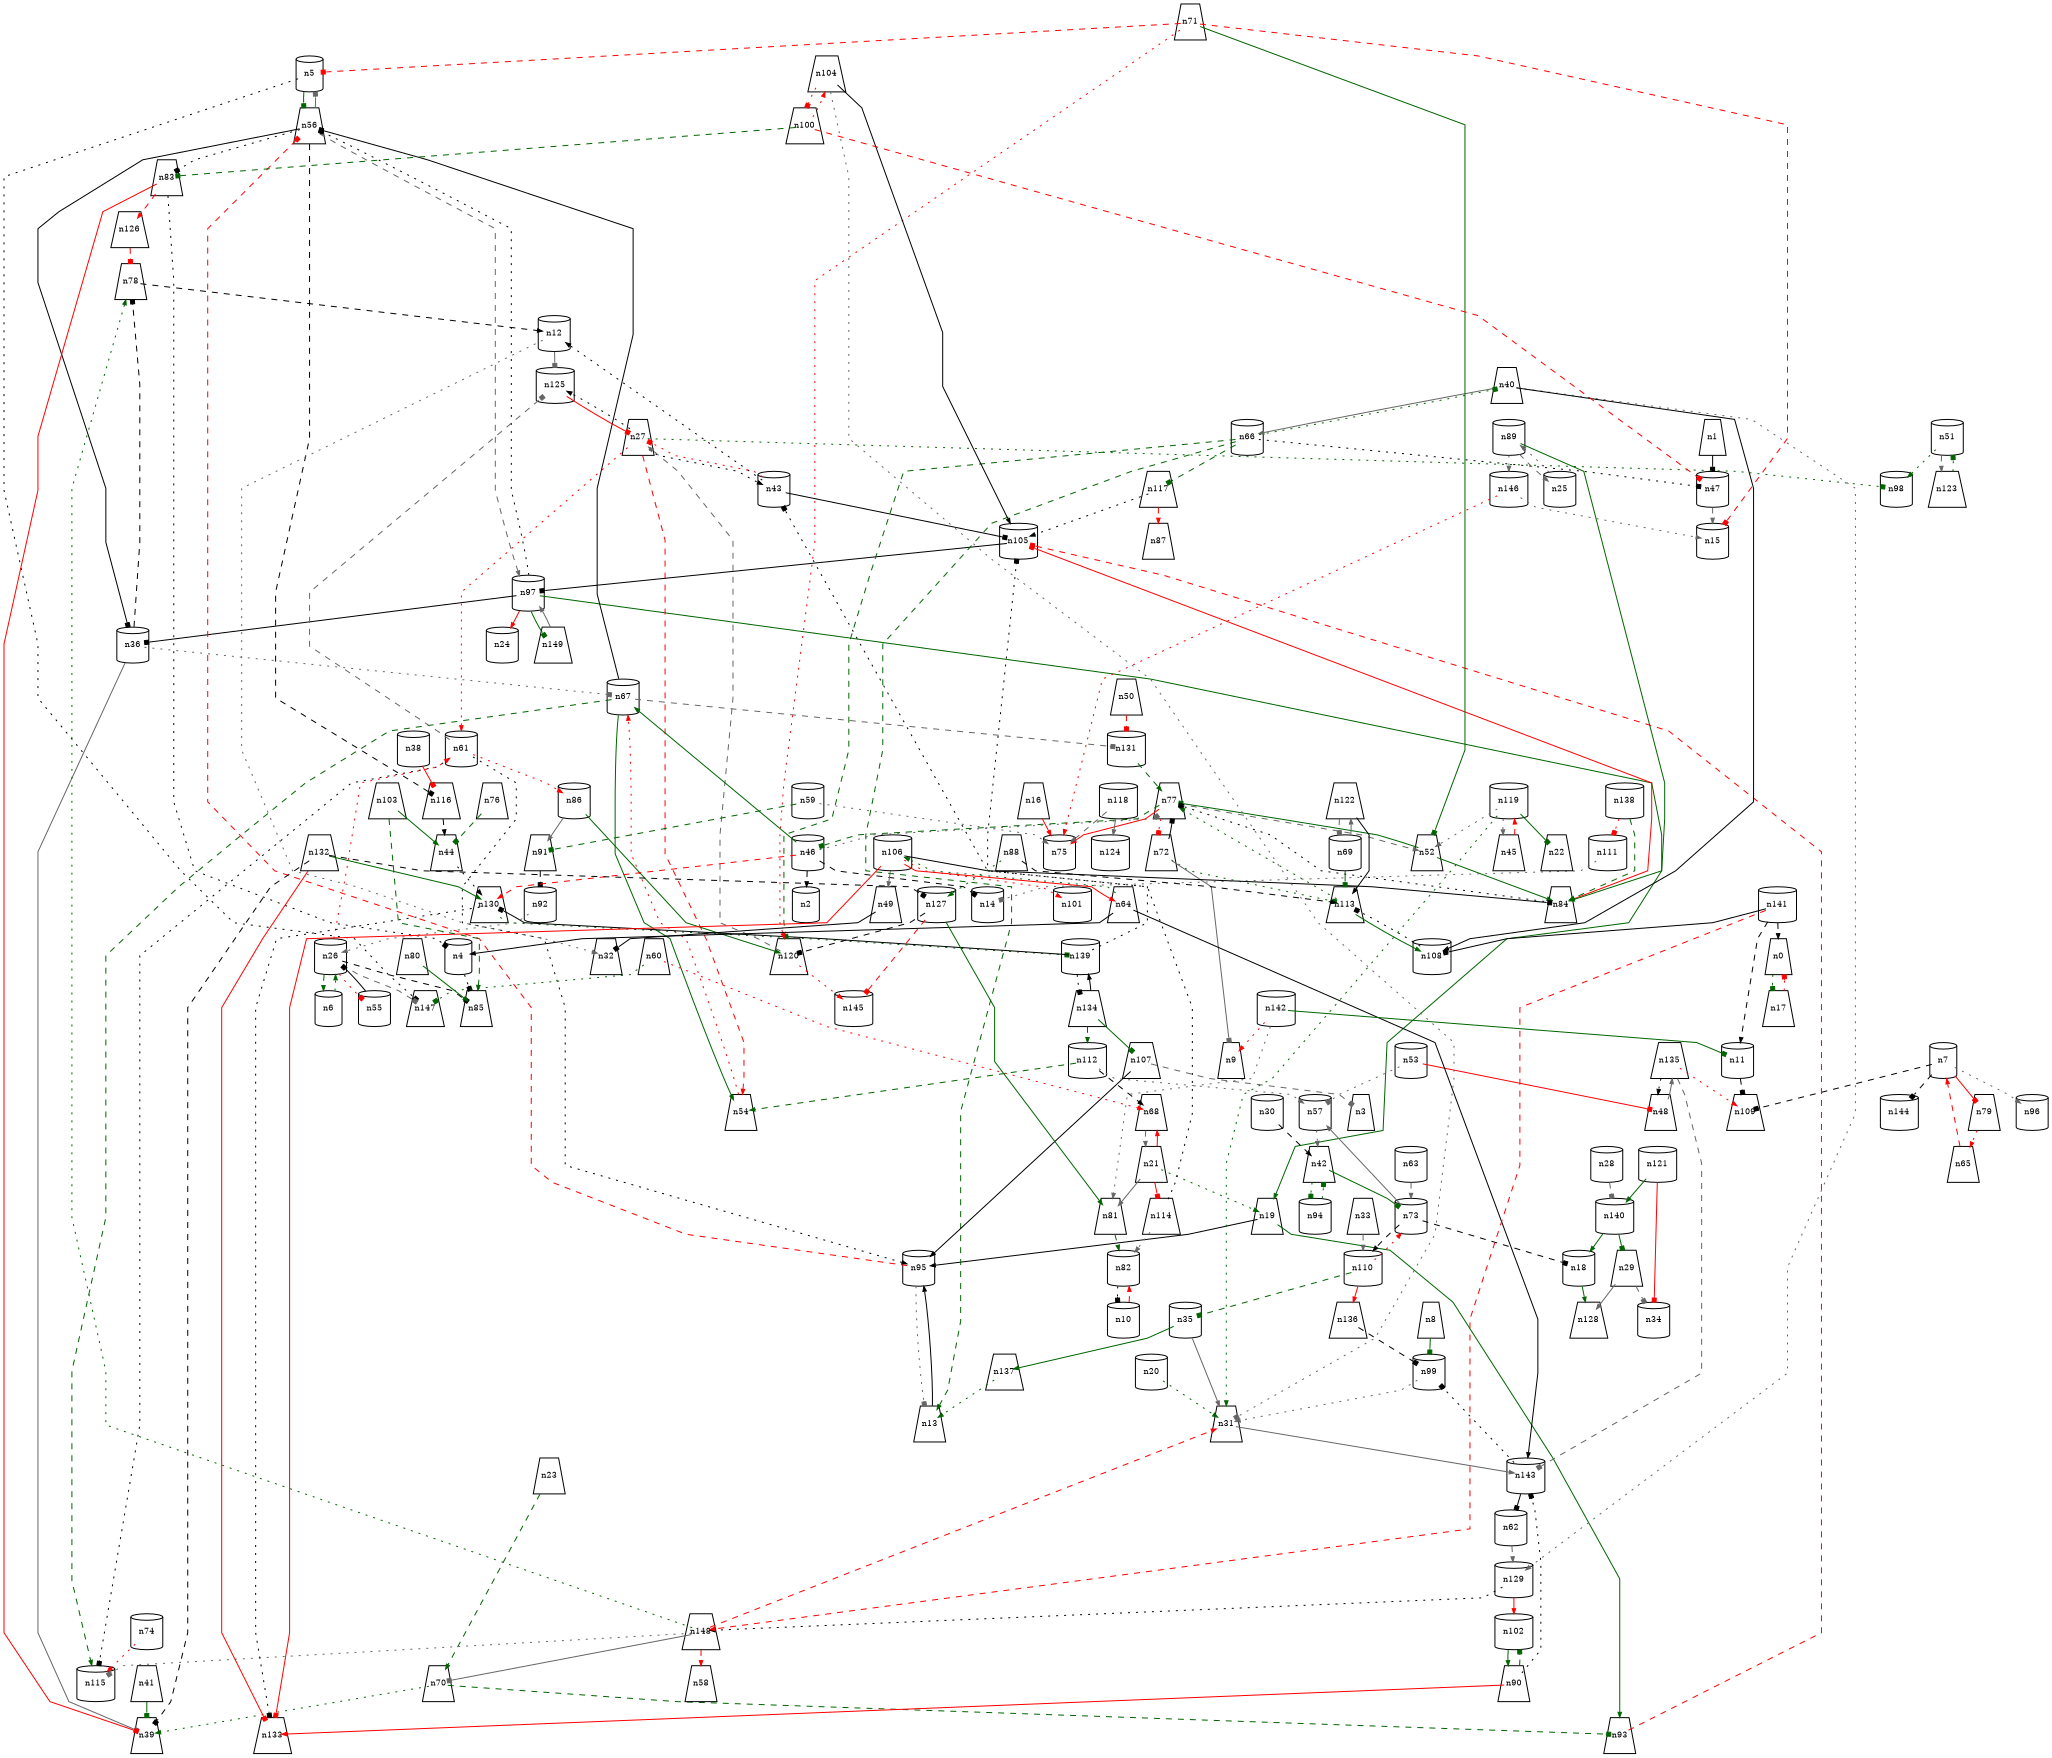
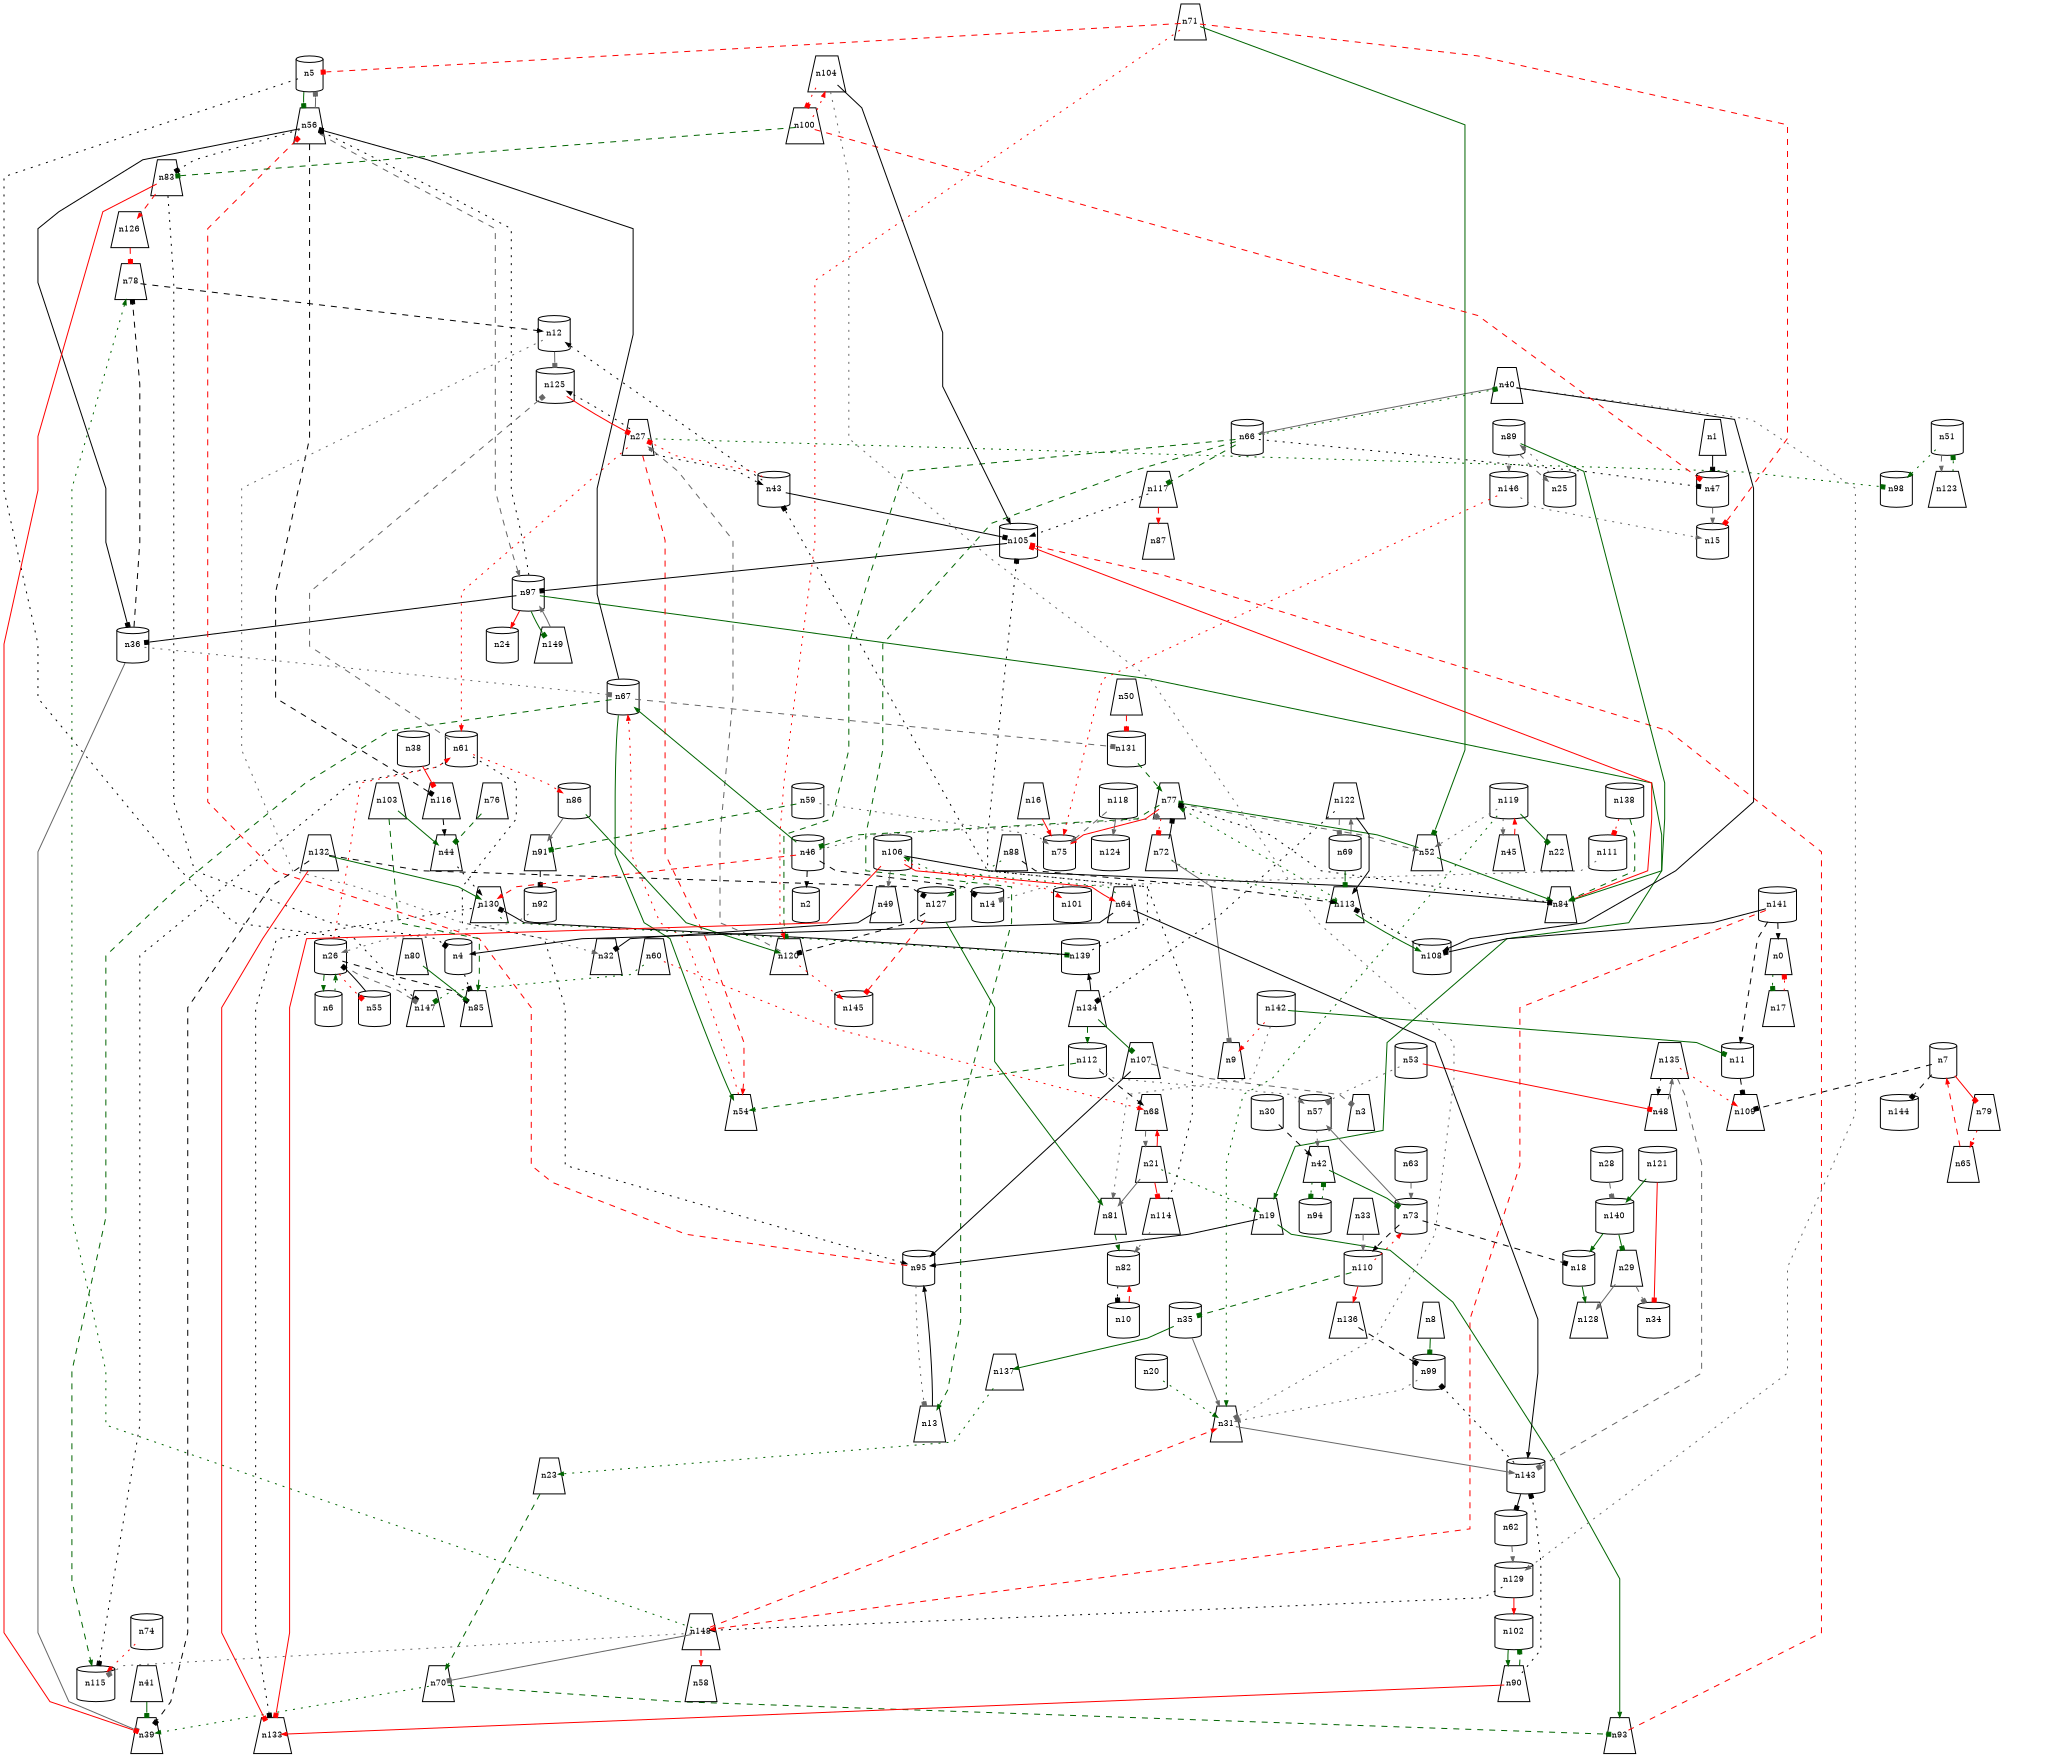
(1078, 982) -> (1223, 912)
(2032, 1112) -> none
(968, 1397) -> (792, 1455)
